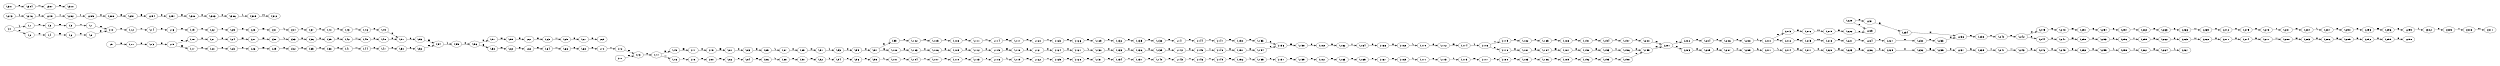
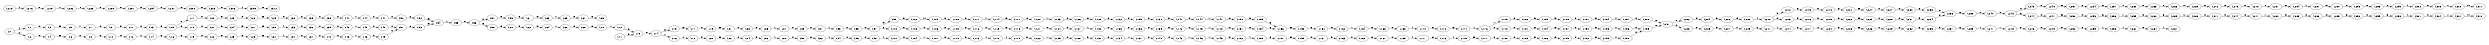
none -> (2407, 16)
(1859, 25) -> (1879, 19)
(100, 28) -> (100, 27)
